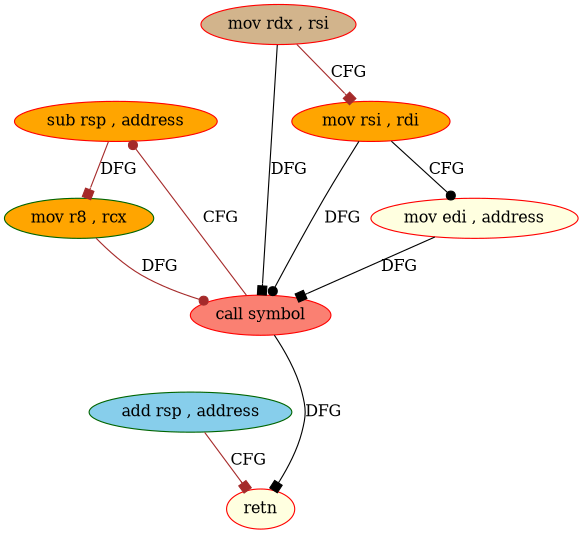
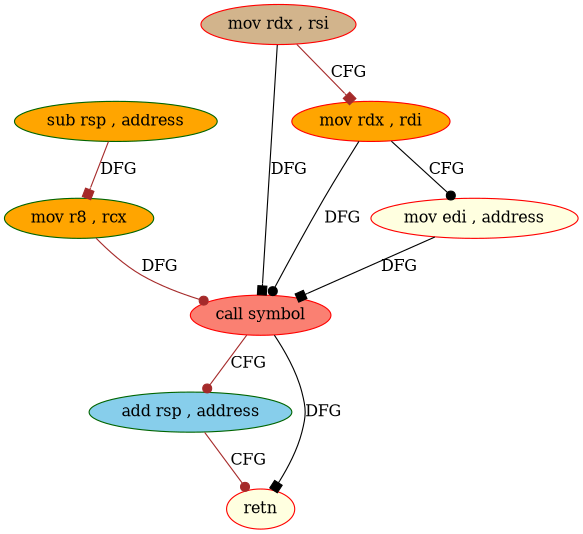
(116, 121) -> (116, 121)
(371, 121) -> (371, 121)
(191, 222) -> (228, 360)
(223, 458) -> (223, 458)
